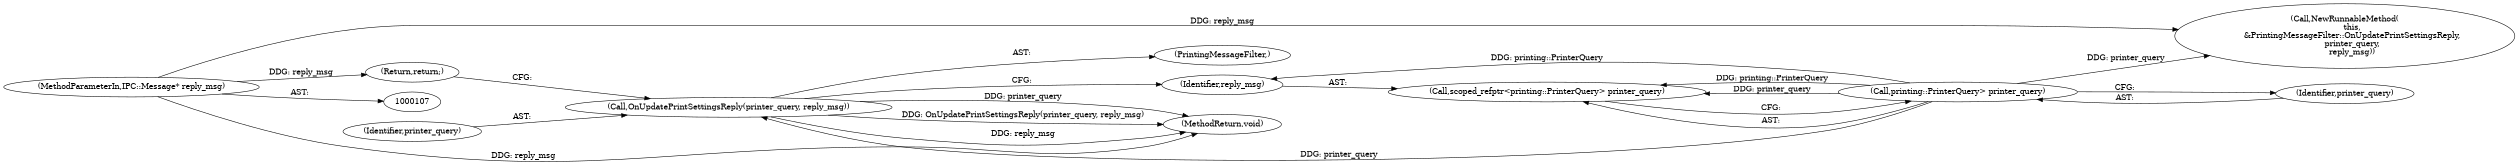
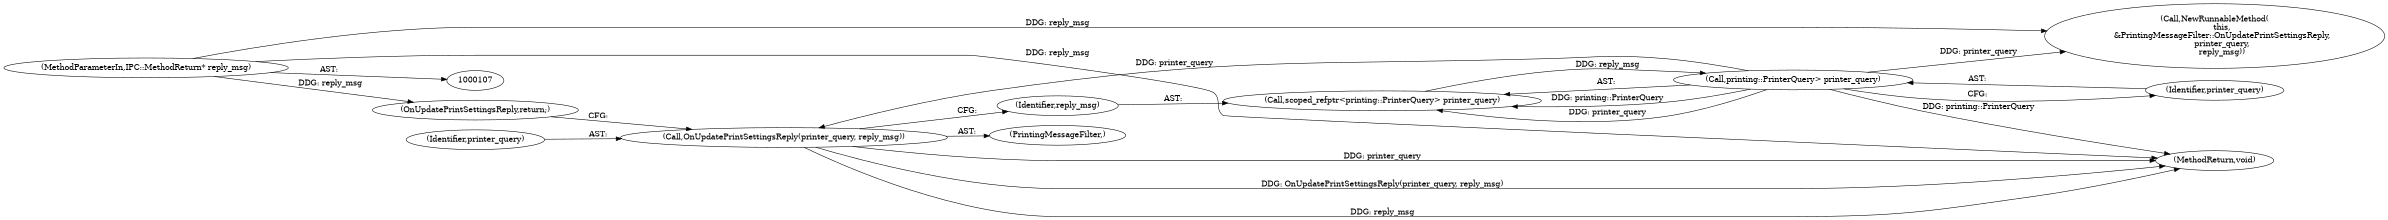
(1594, 62) -> (1996, 125)
(412, 72) -> (475, 110)
(131, 87) -> (146, 68)
(1772, 108) -> (1608, 65)
